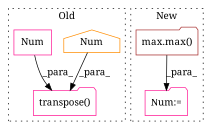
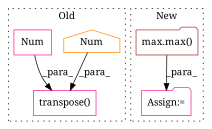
(65, 103) -> (65, 103)
(166, 103) -> (166, 103)
